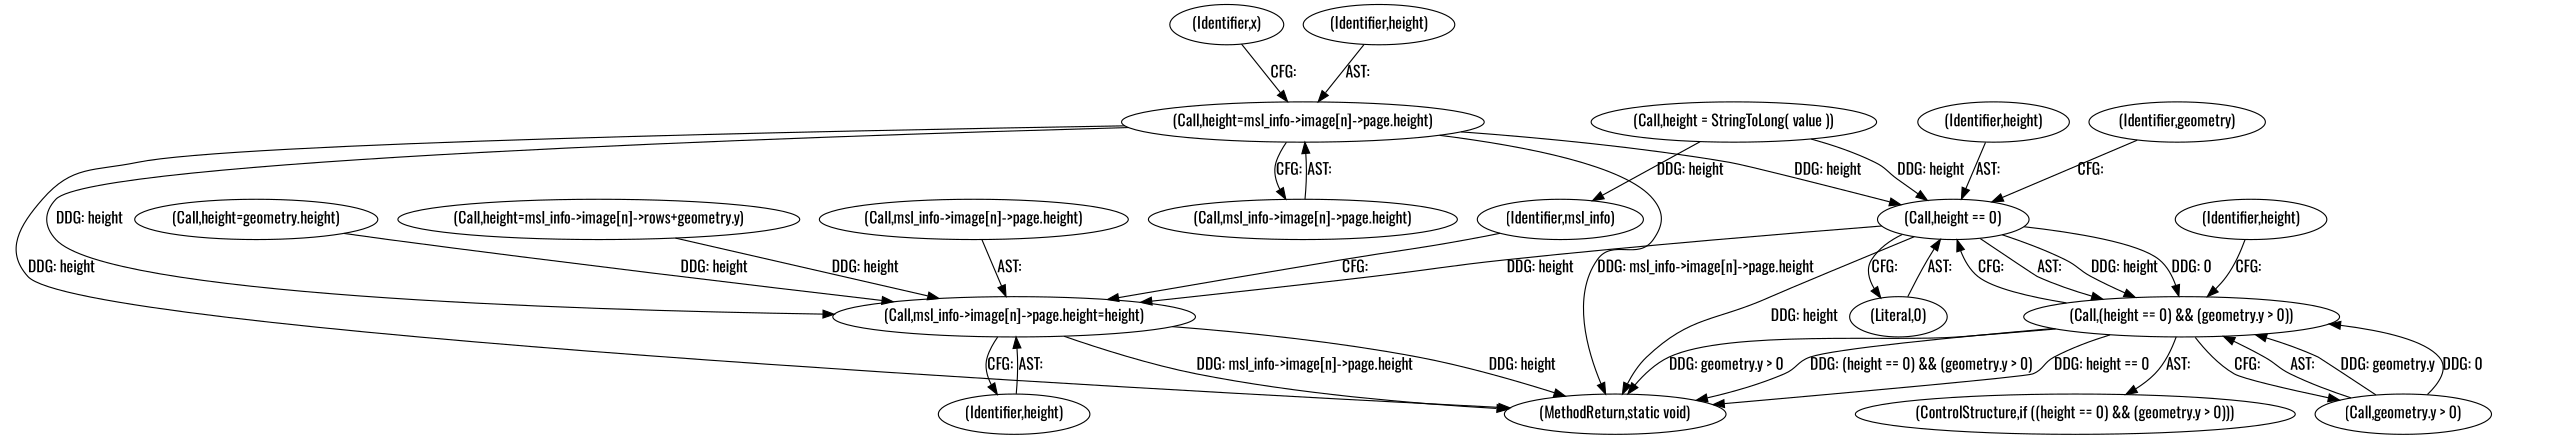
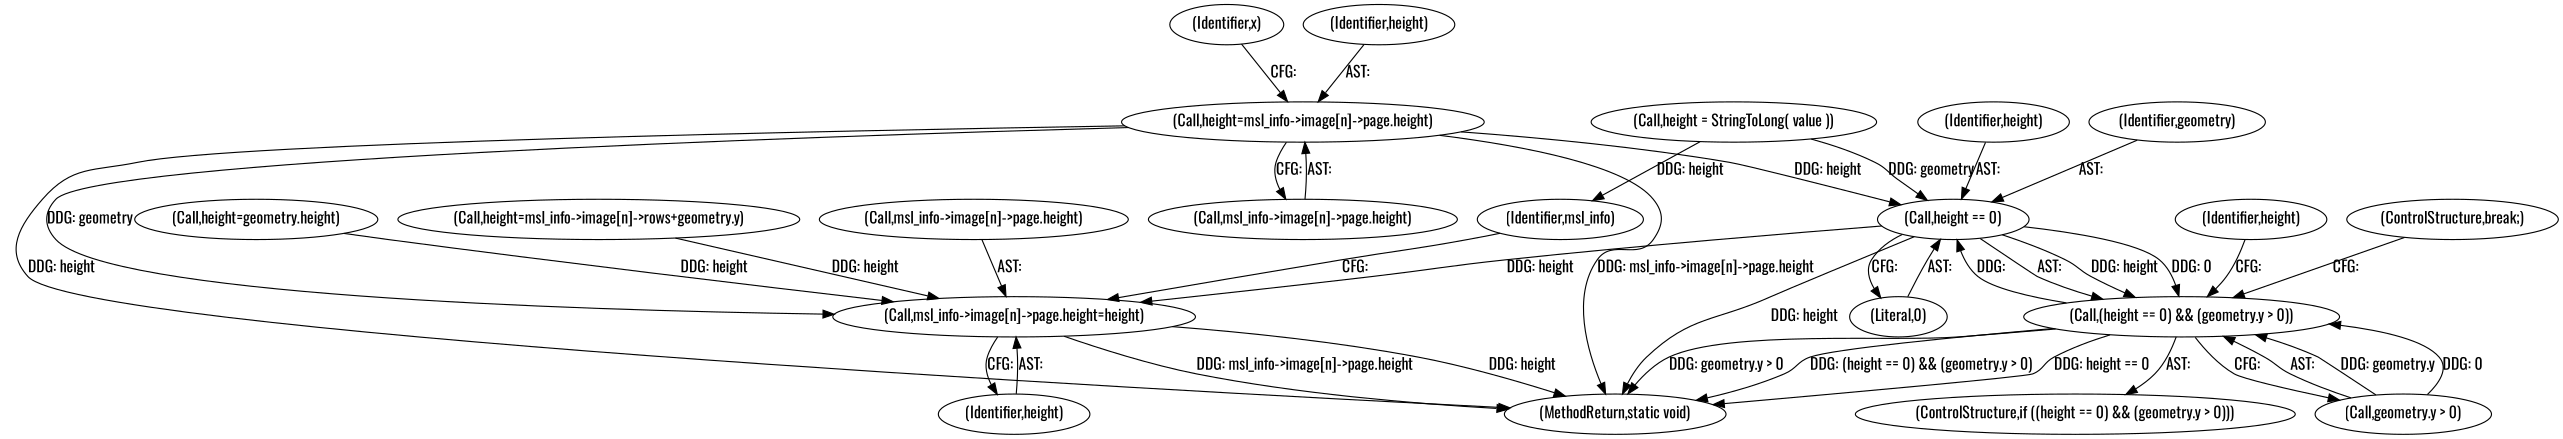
(1931, 171) -> (1931, 171)
(2093, 171) -> (2093, 171)
(90, 219) -> (90, 219)
none -> (2453, 219)
(1993, 268) -> (1993, 268)
